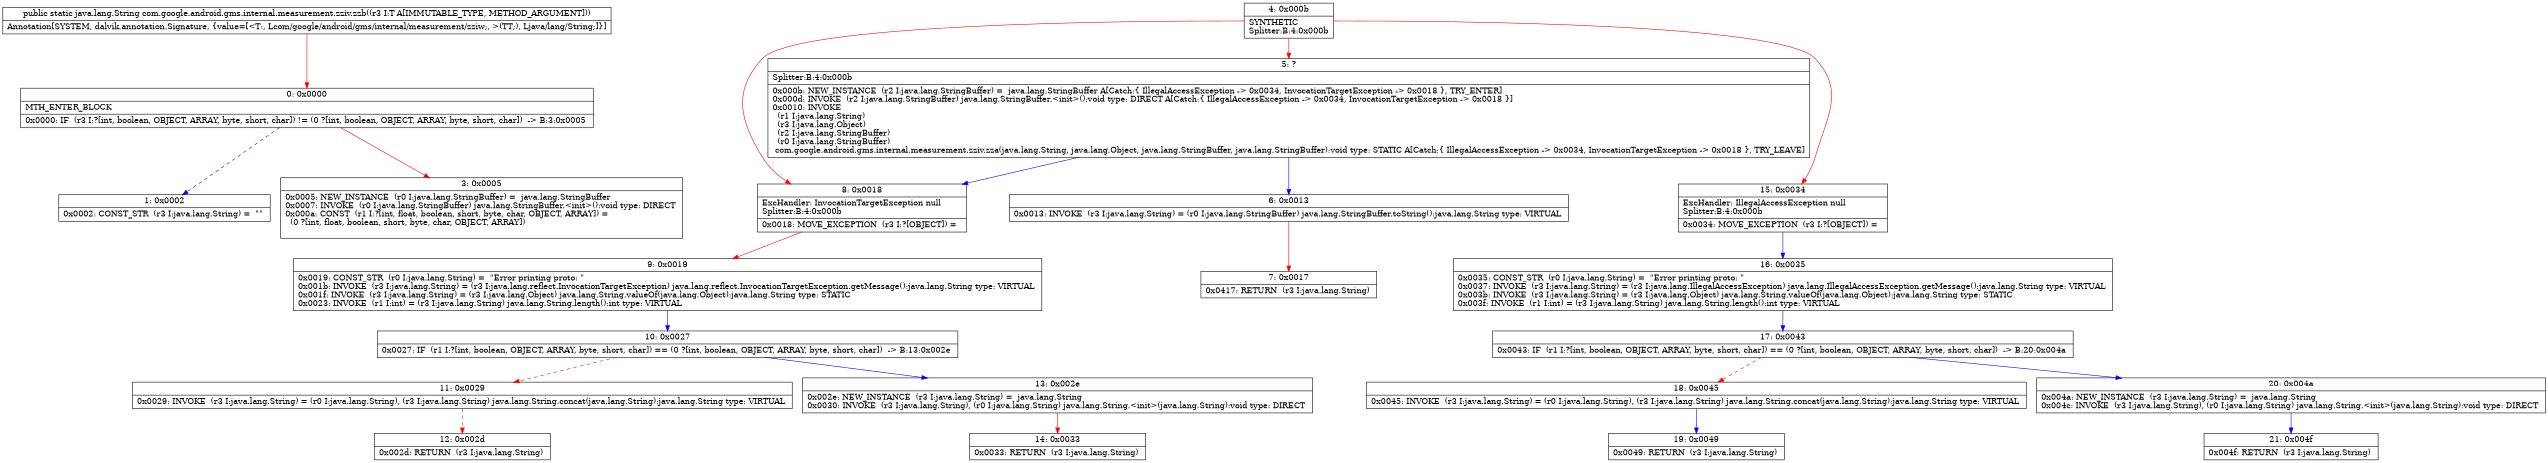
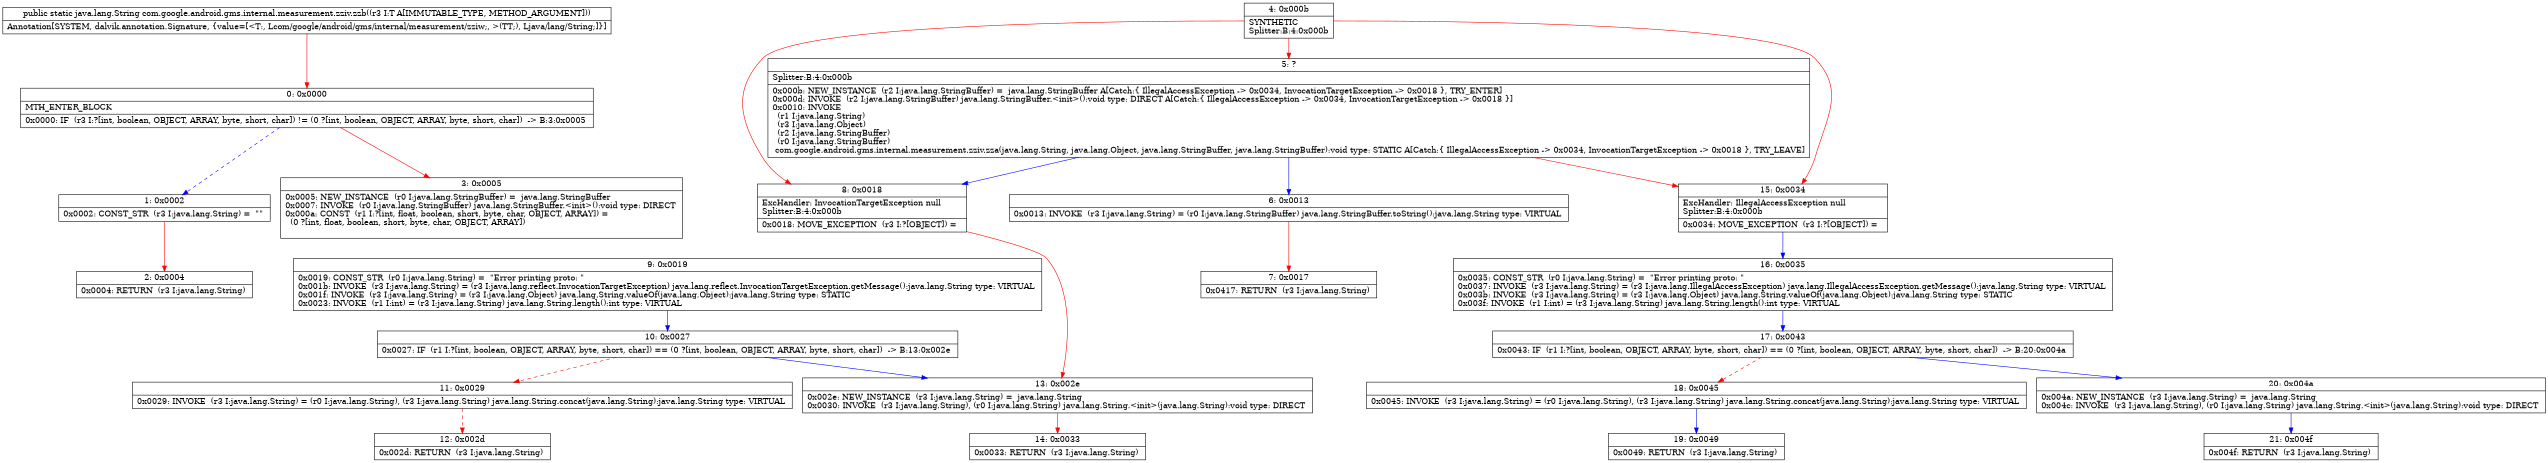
none -> (1602, 171)
(770, 244) -> (1056, 273)
none -> (164, 285)
